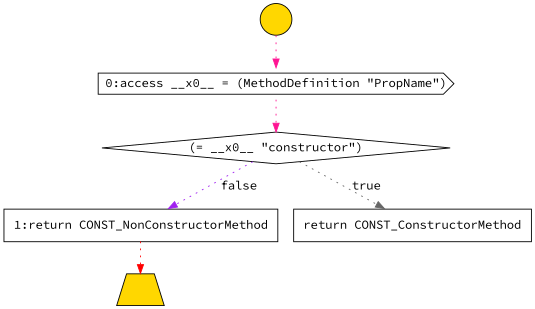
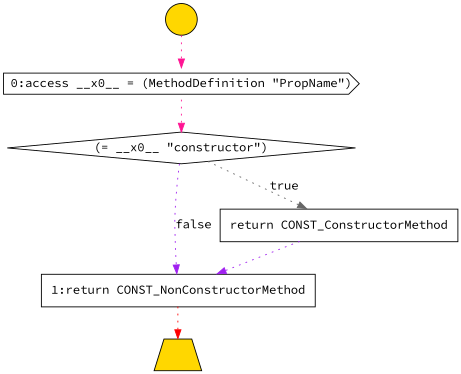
none -> (263, 256)
